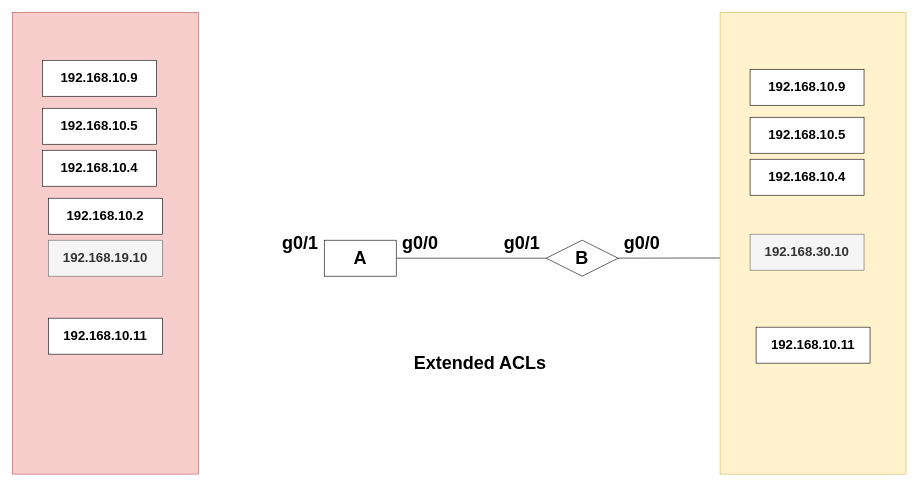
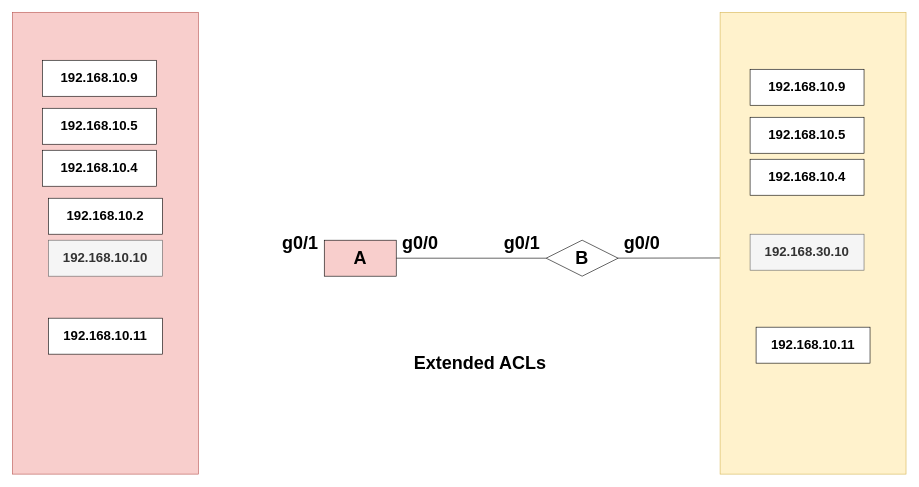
(105, 258) -> (105, 258)
(360, 258) -> (360, 258)
